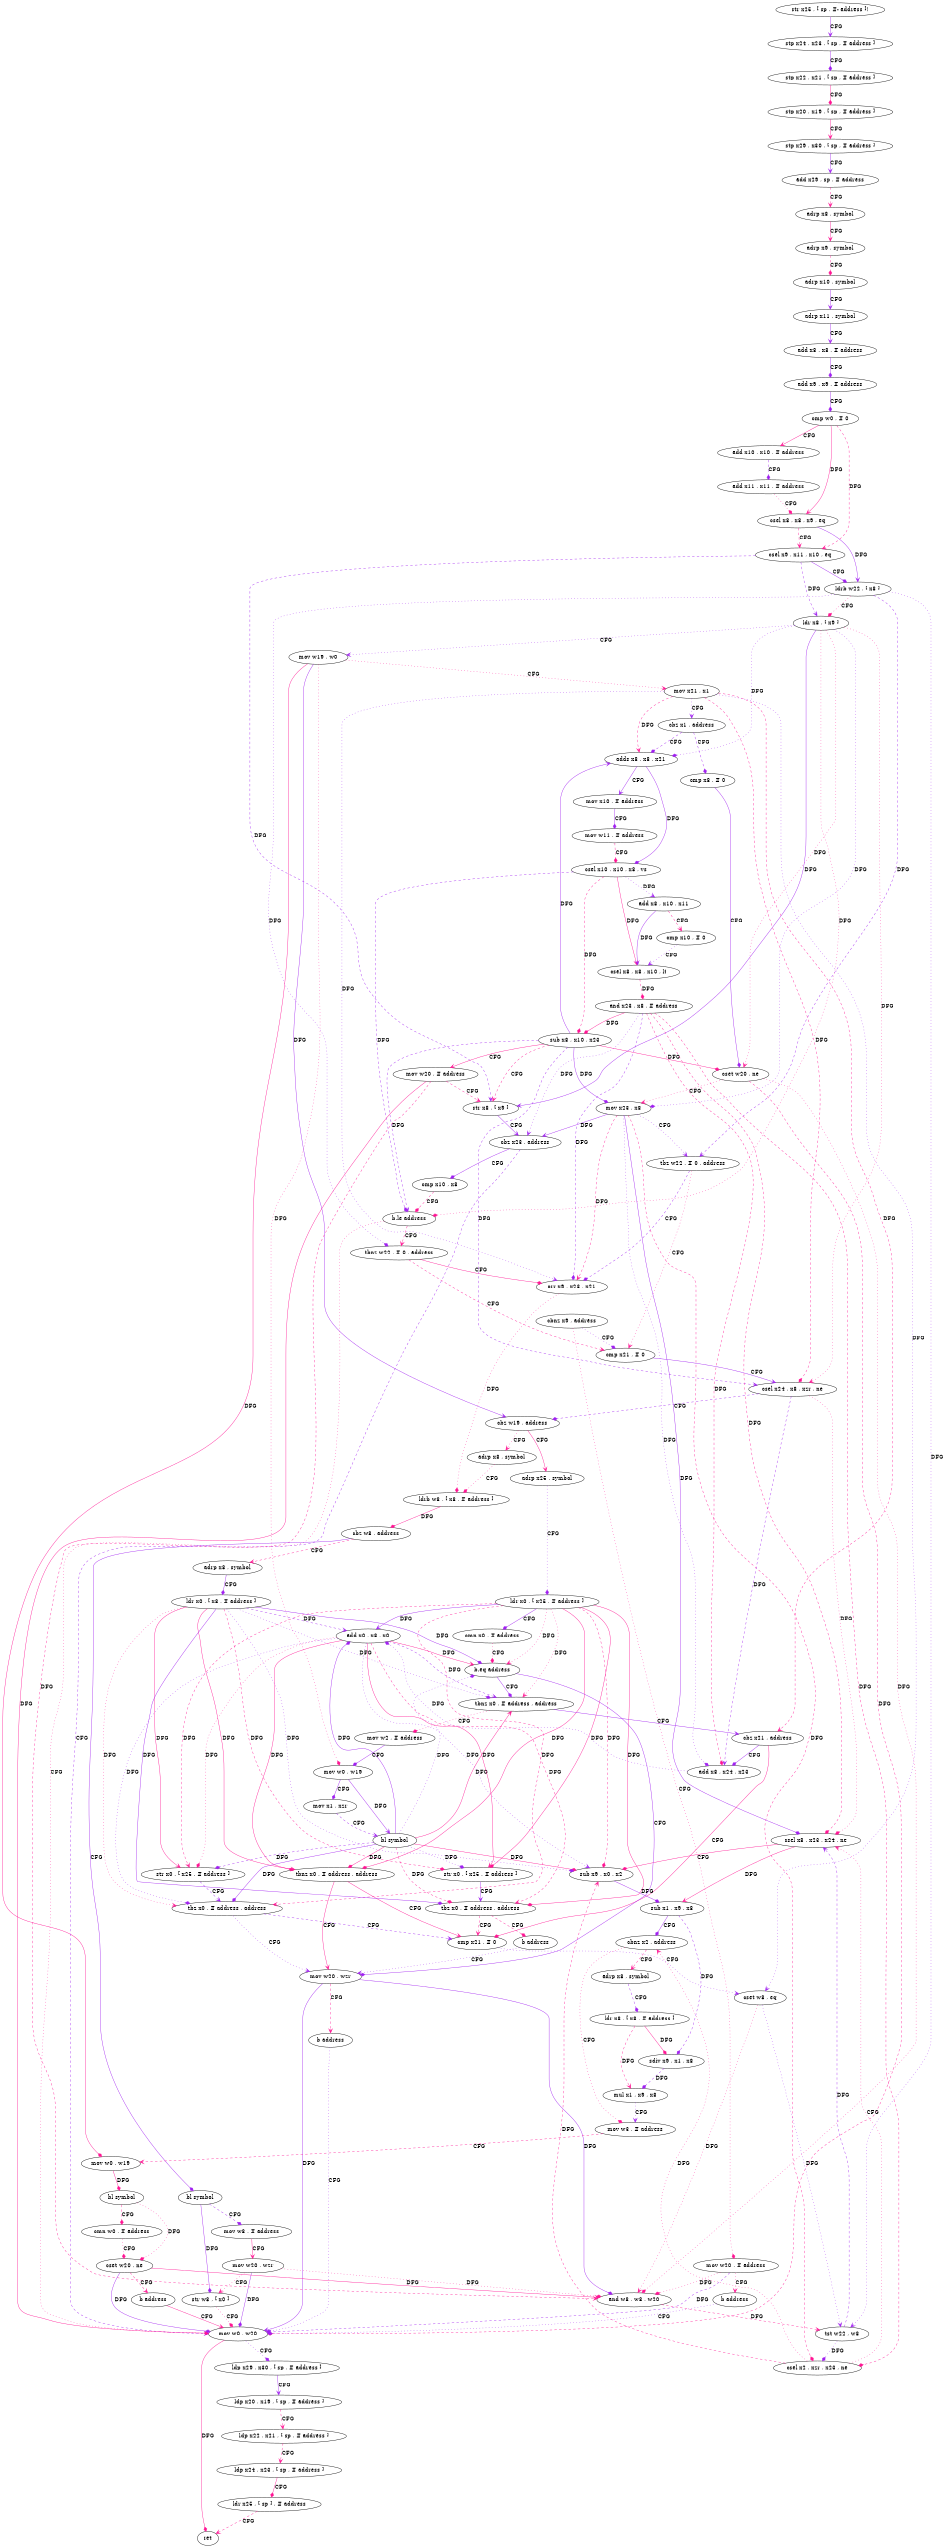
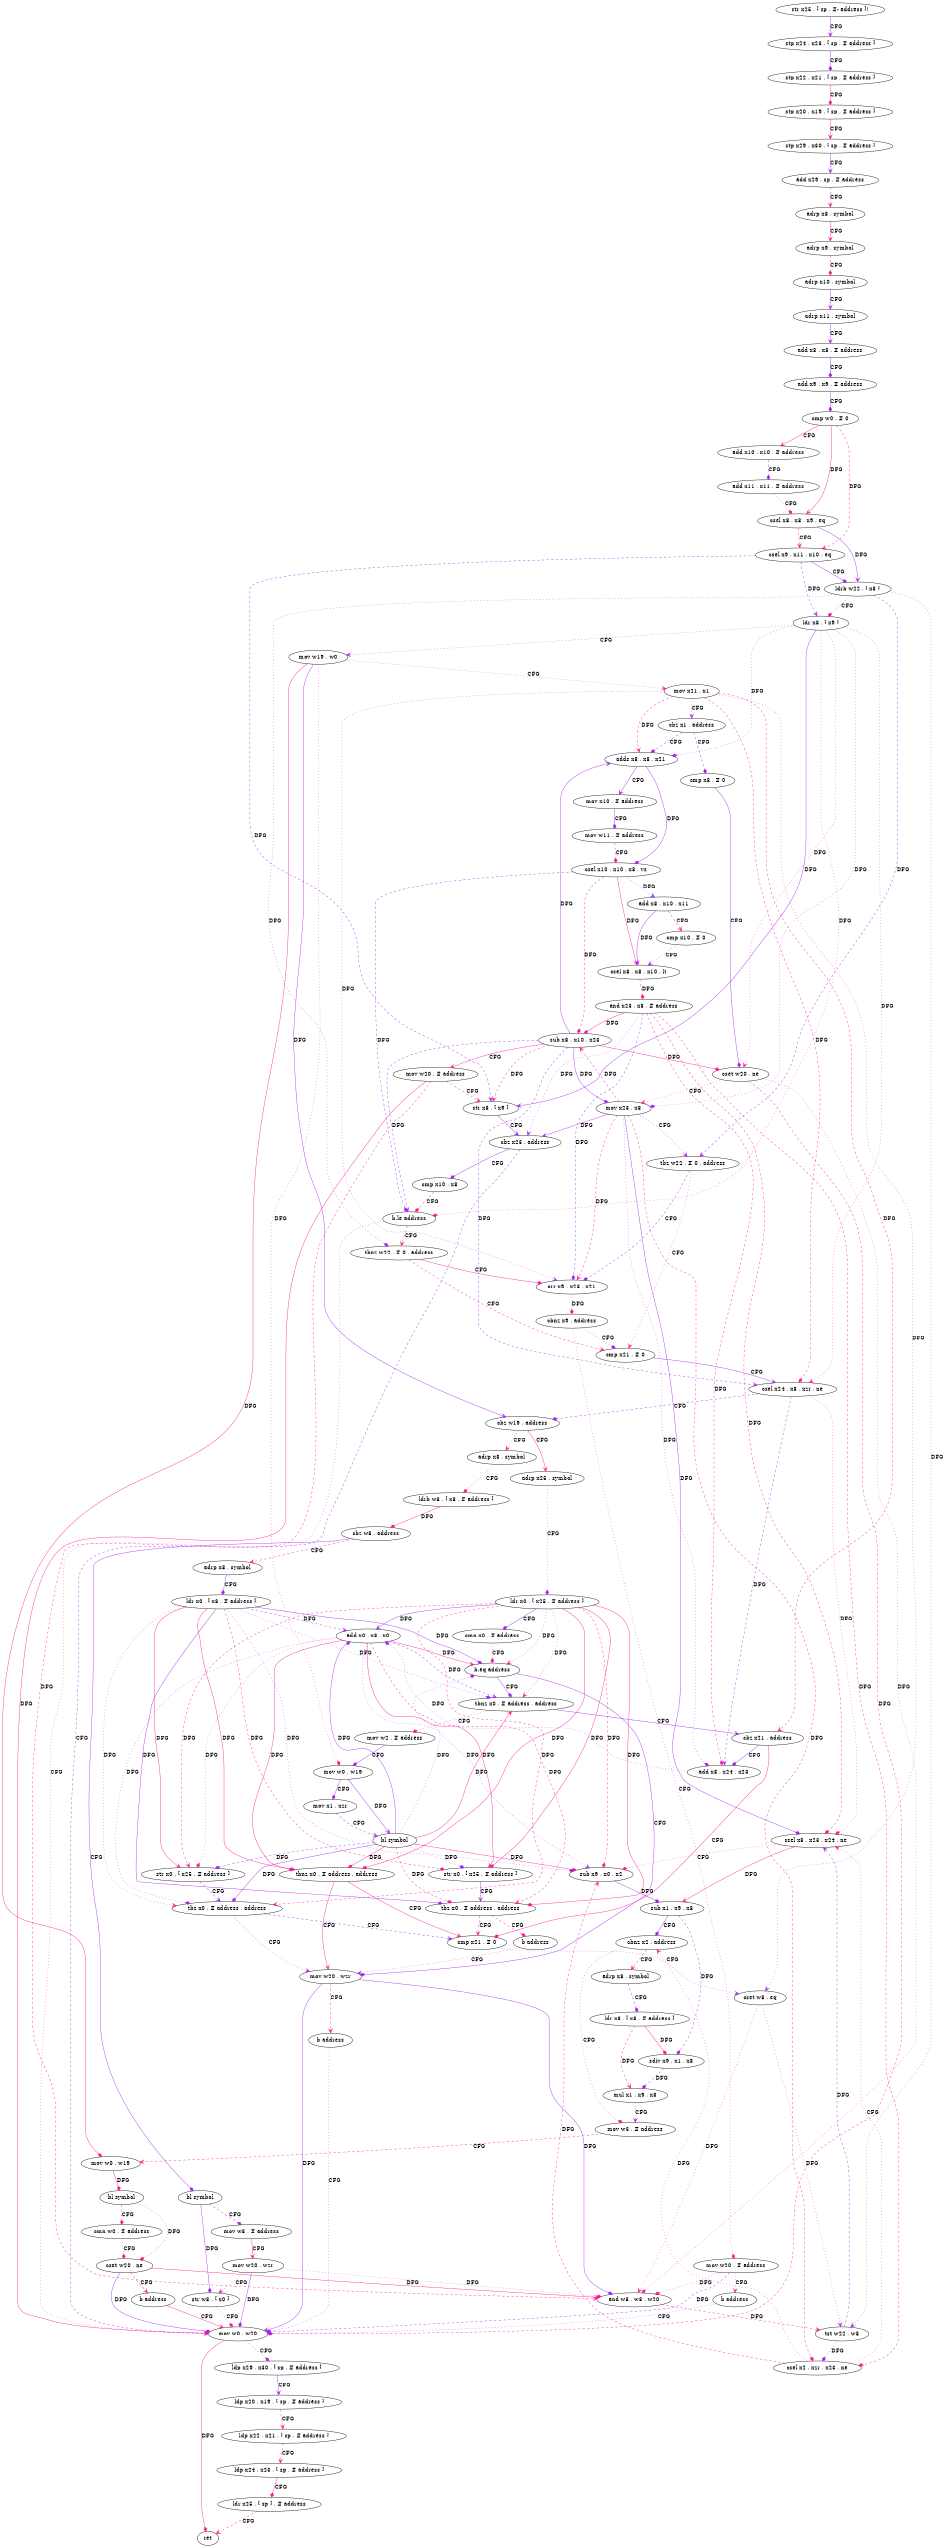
(517, 1074) -> (517, 1074)
none -> (602, 1079)
(488, 1379) -> (572, 1302)
(702, 1854) -> (702, 1854)
